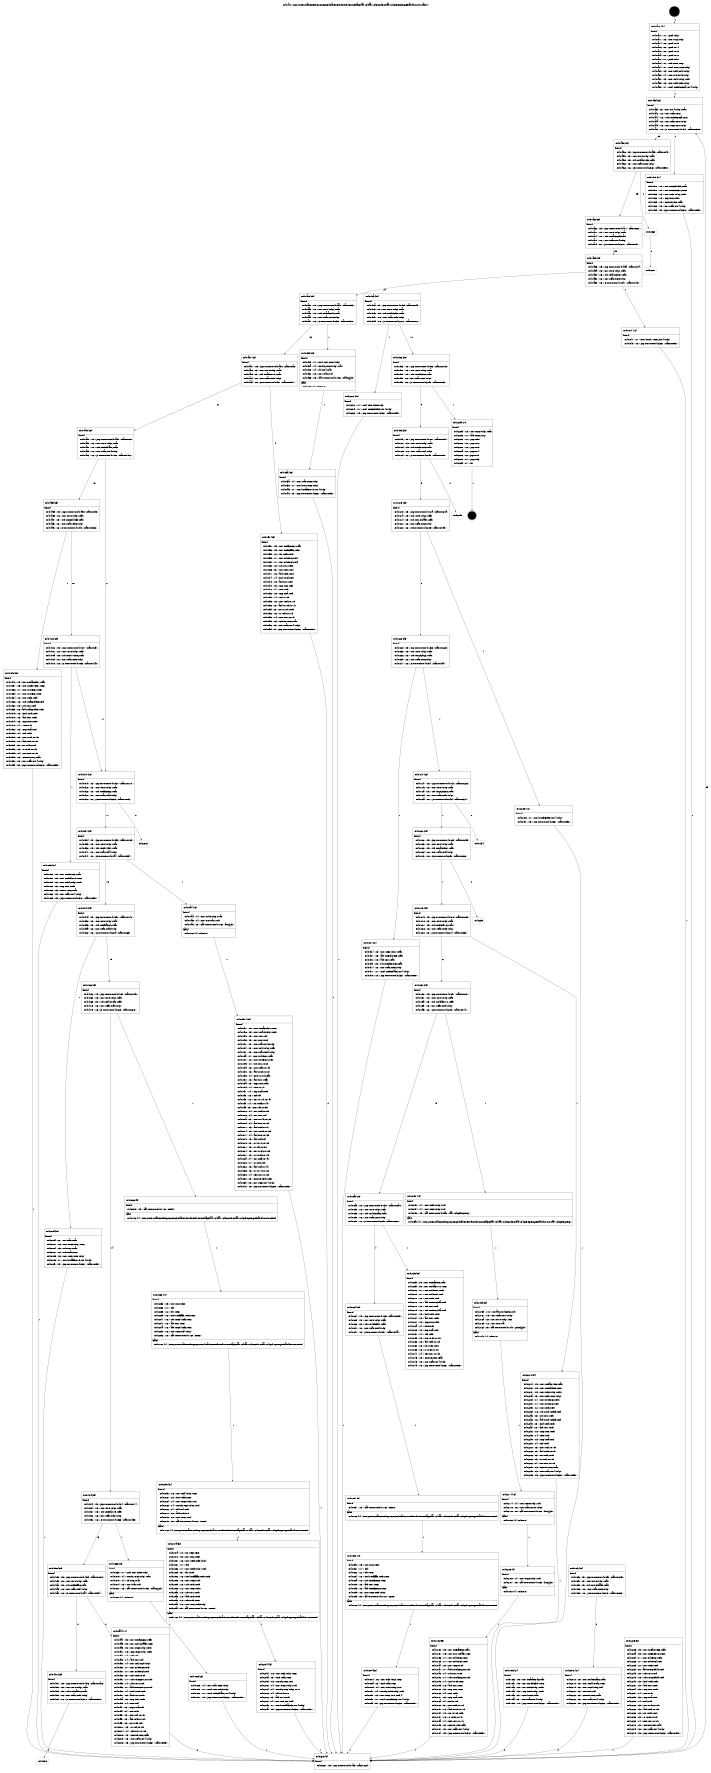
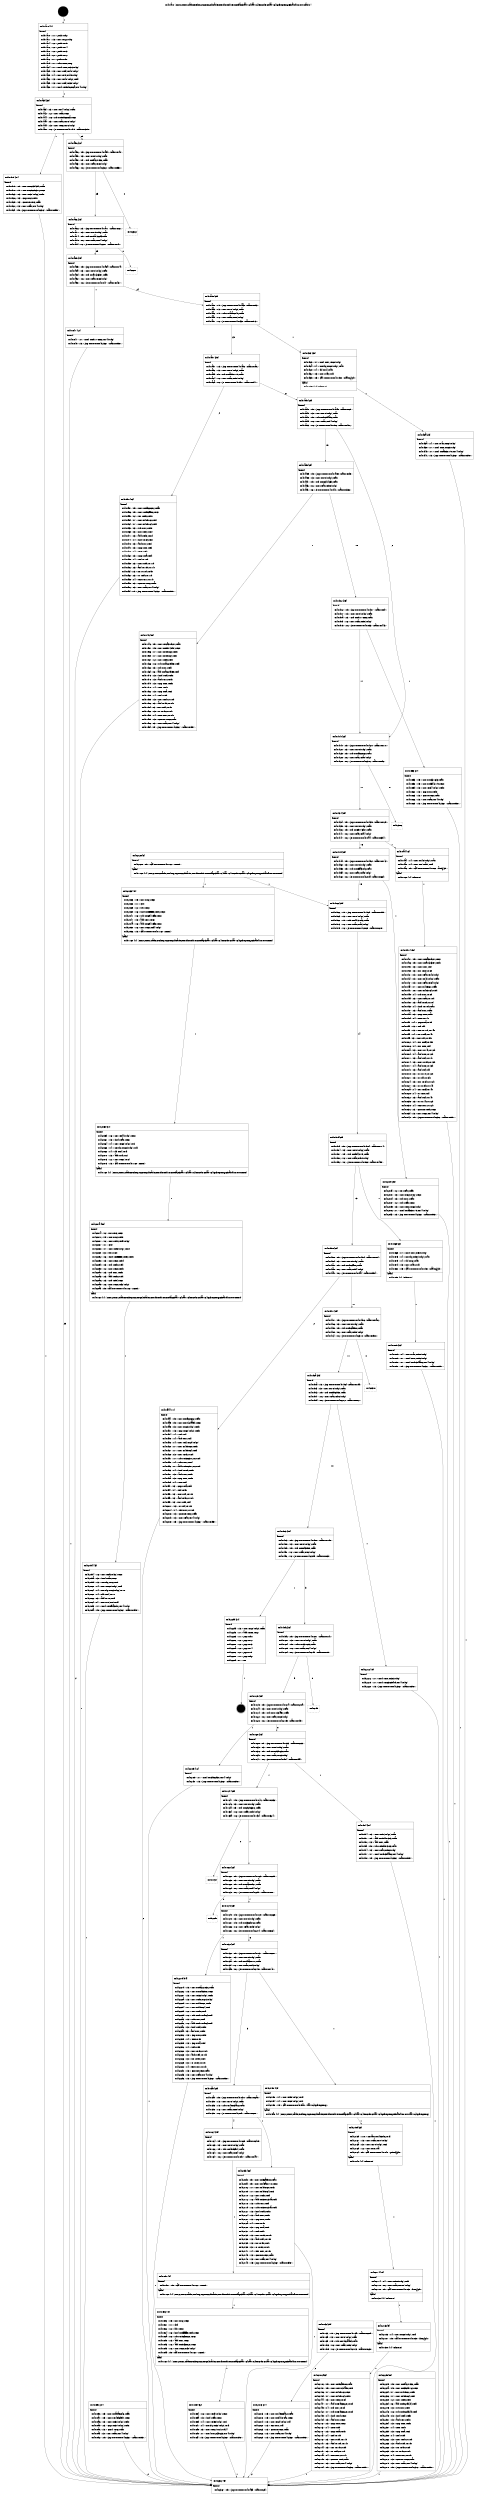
(650, 251) -> (126, 256)
(156, 1105) -> (286, 891)
none -> (343, 1355)
none -> (291, 2369)
